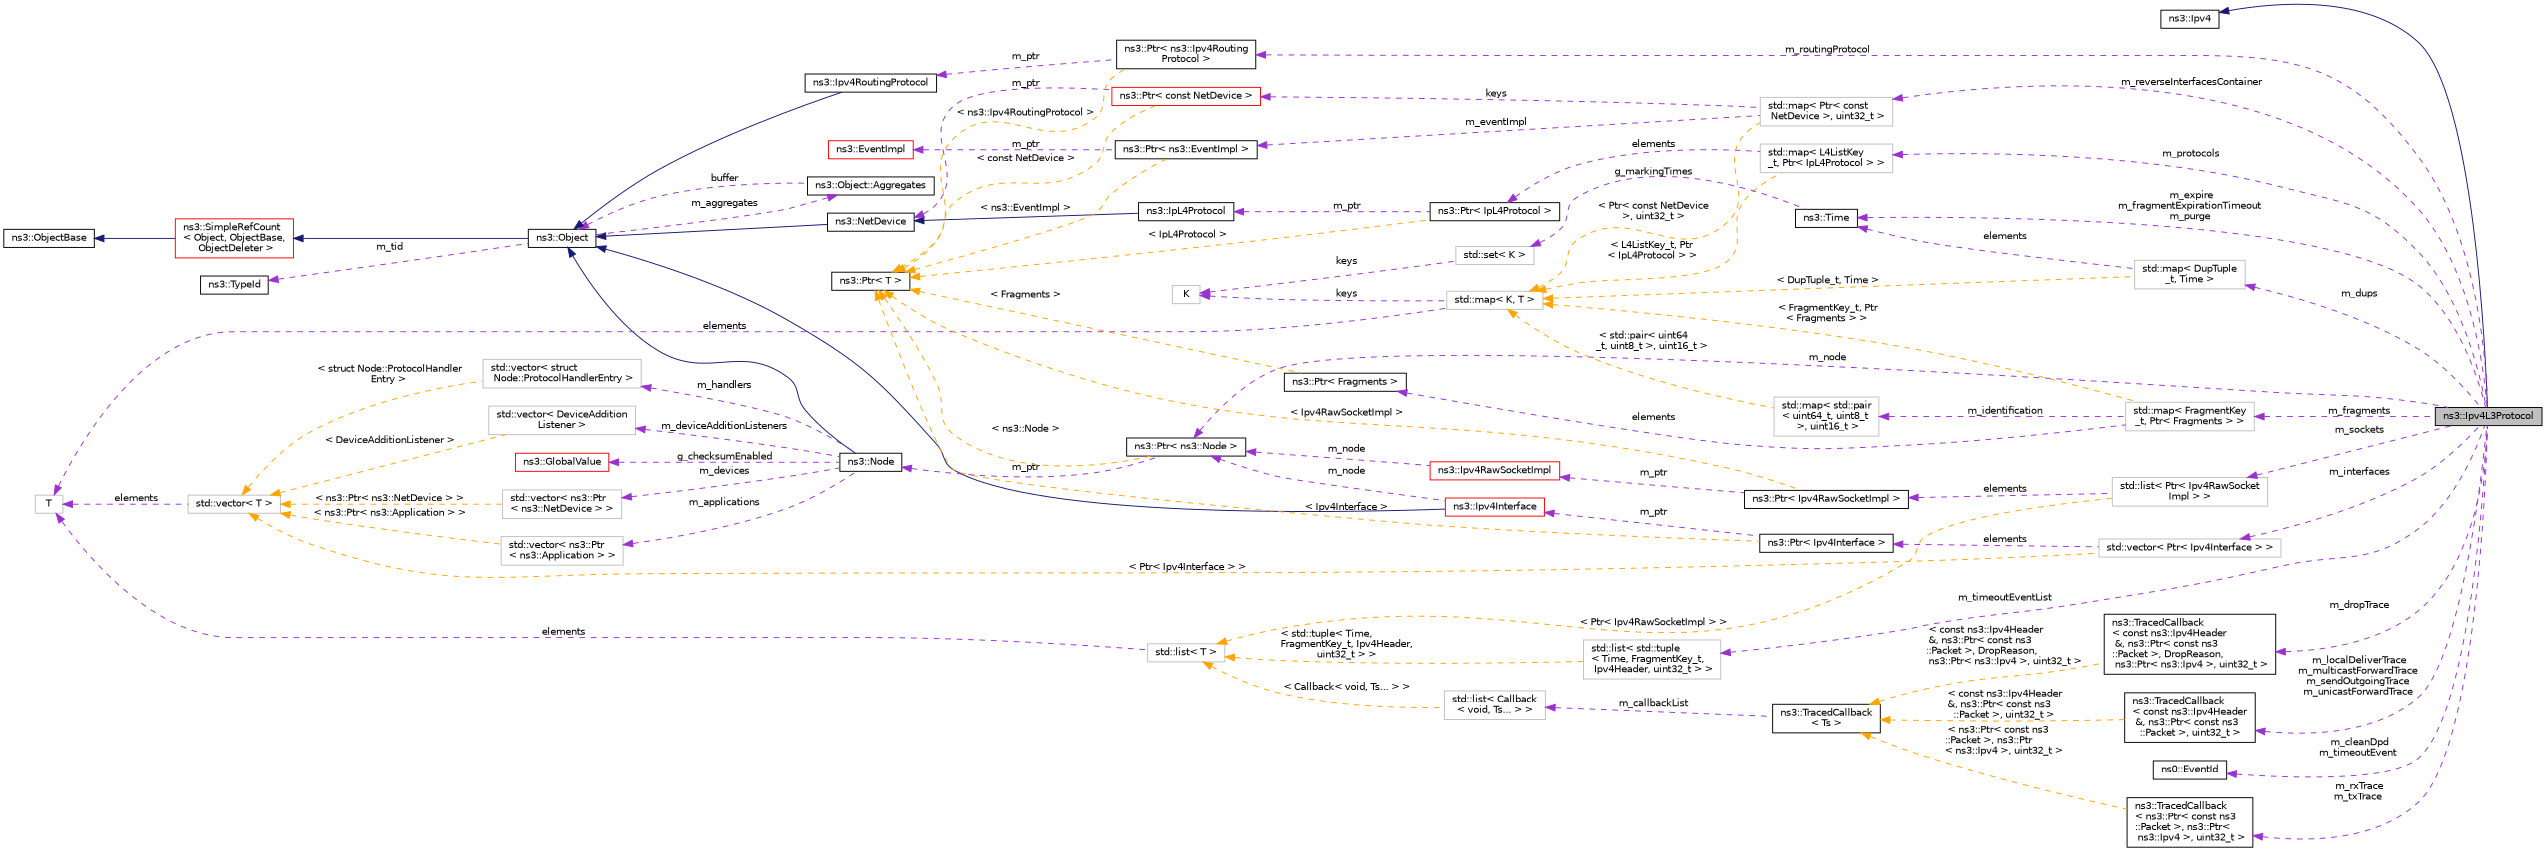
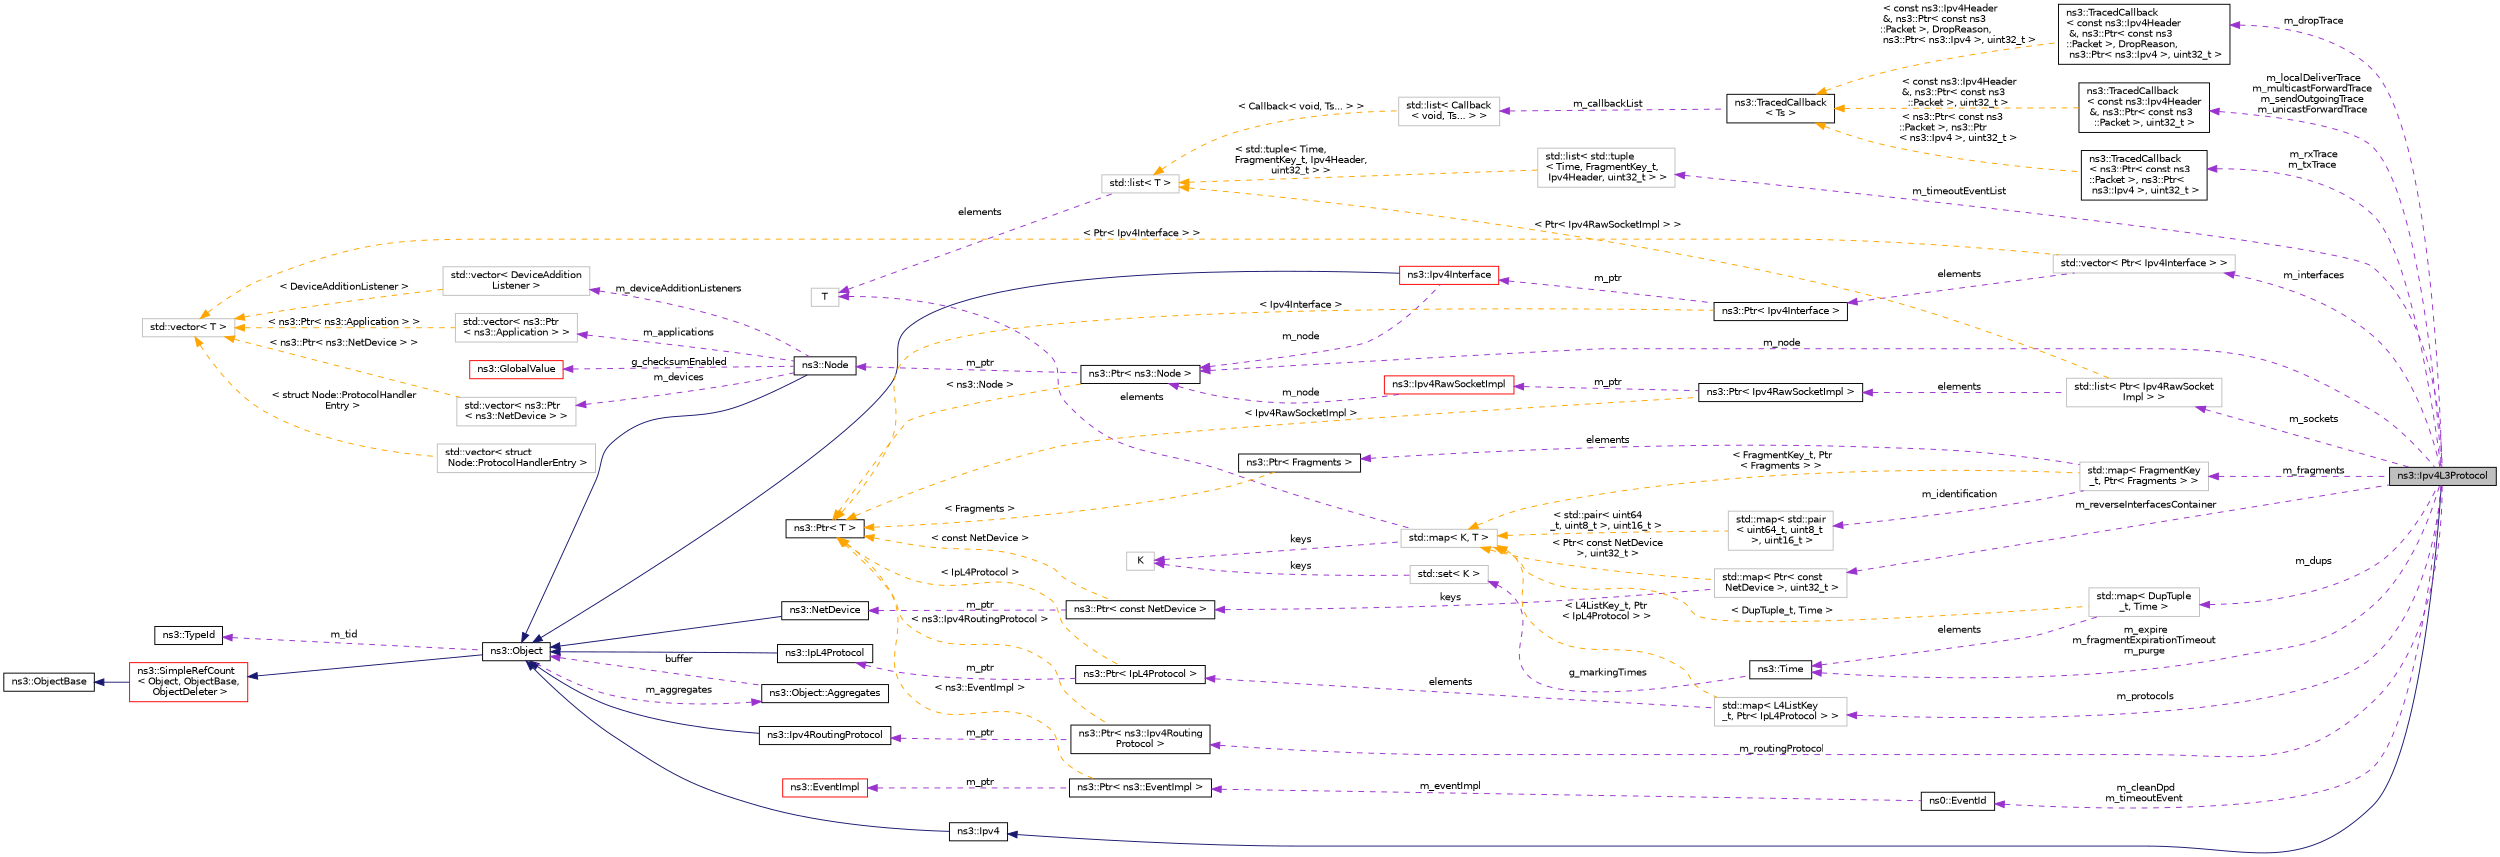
(1186, 96) -> (1140, 610)
(1514, 130) -> (1571, 795)
(1031, 217) -> (669, 652)
(758, 409) -> none
(130, 504) -> none
none -> (723, 795)
